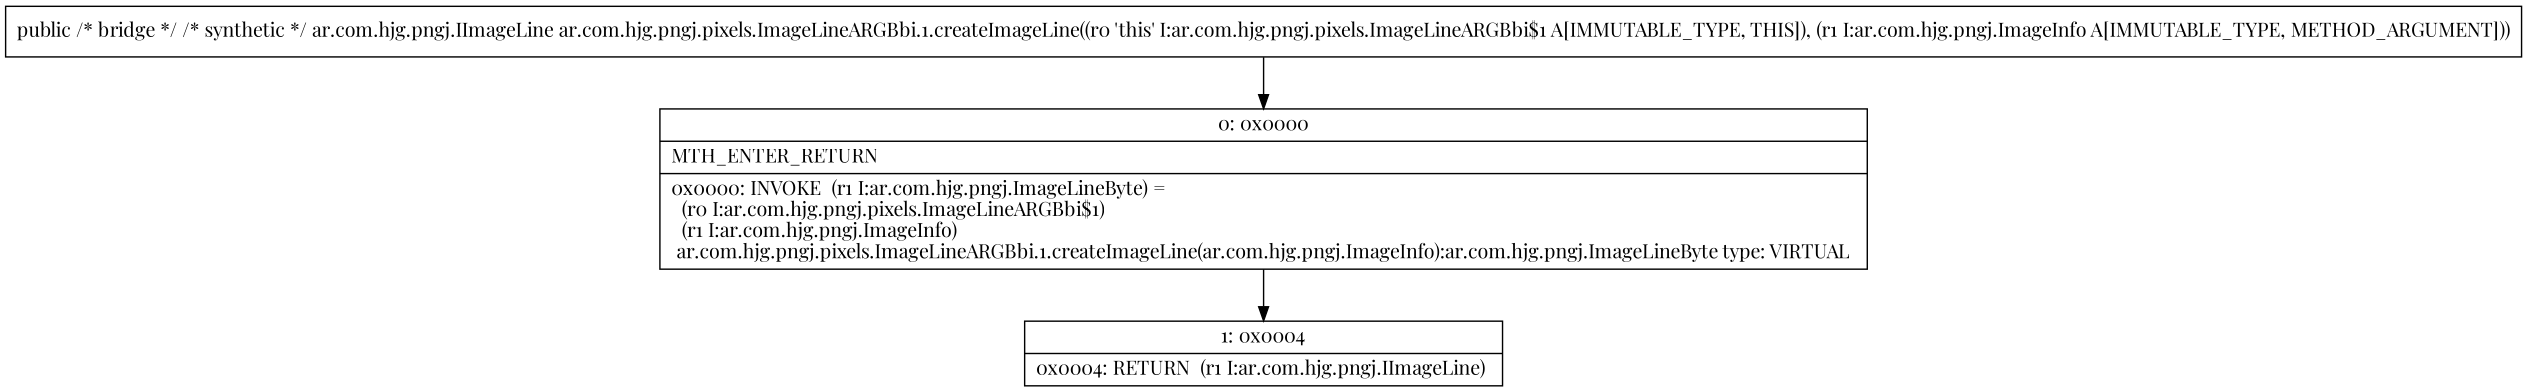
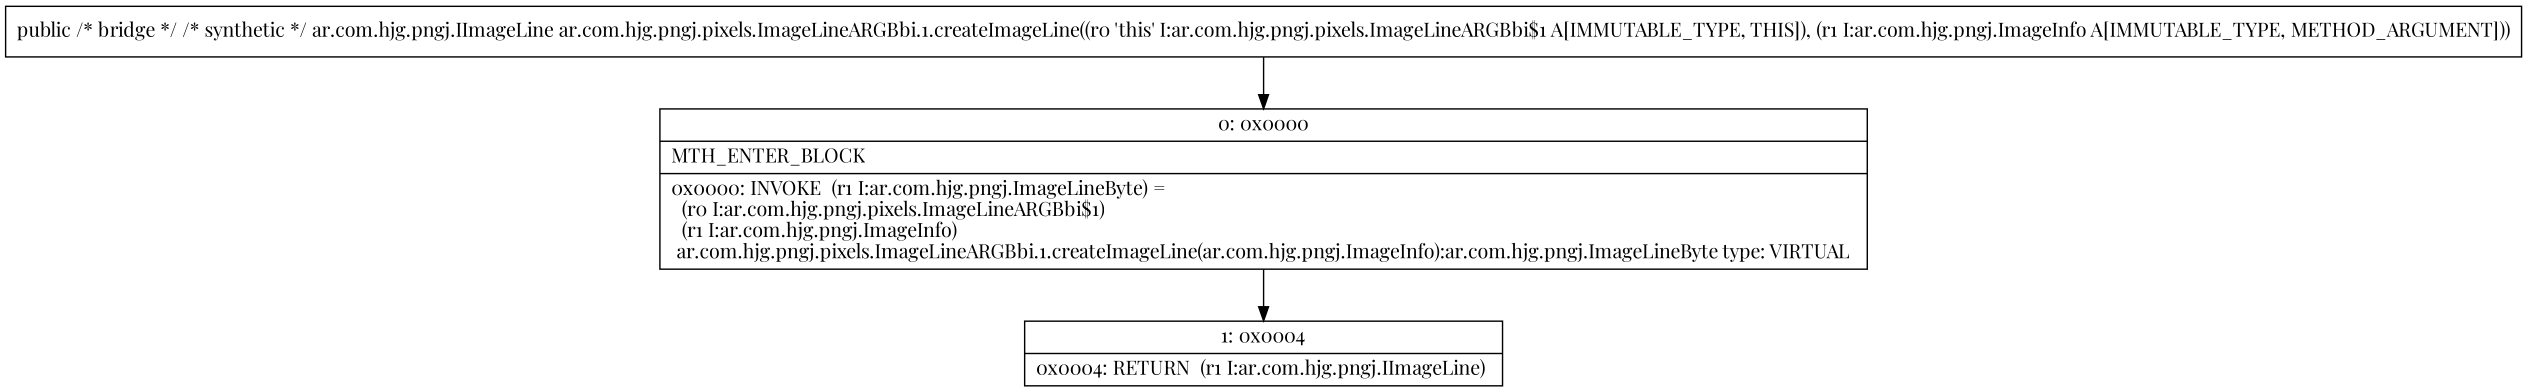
(775, 157) -> (769, 157)
